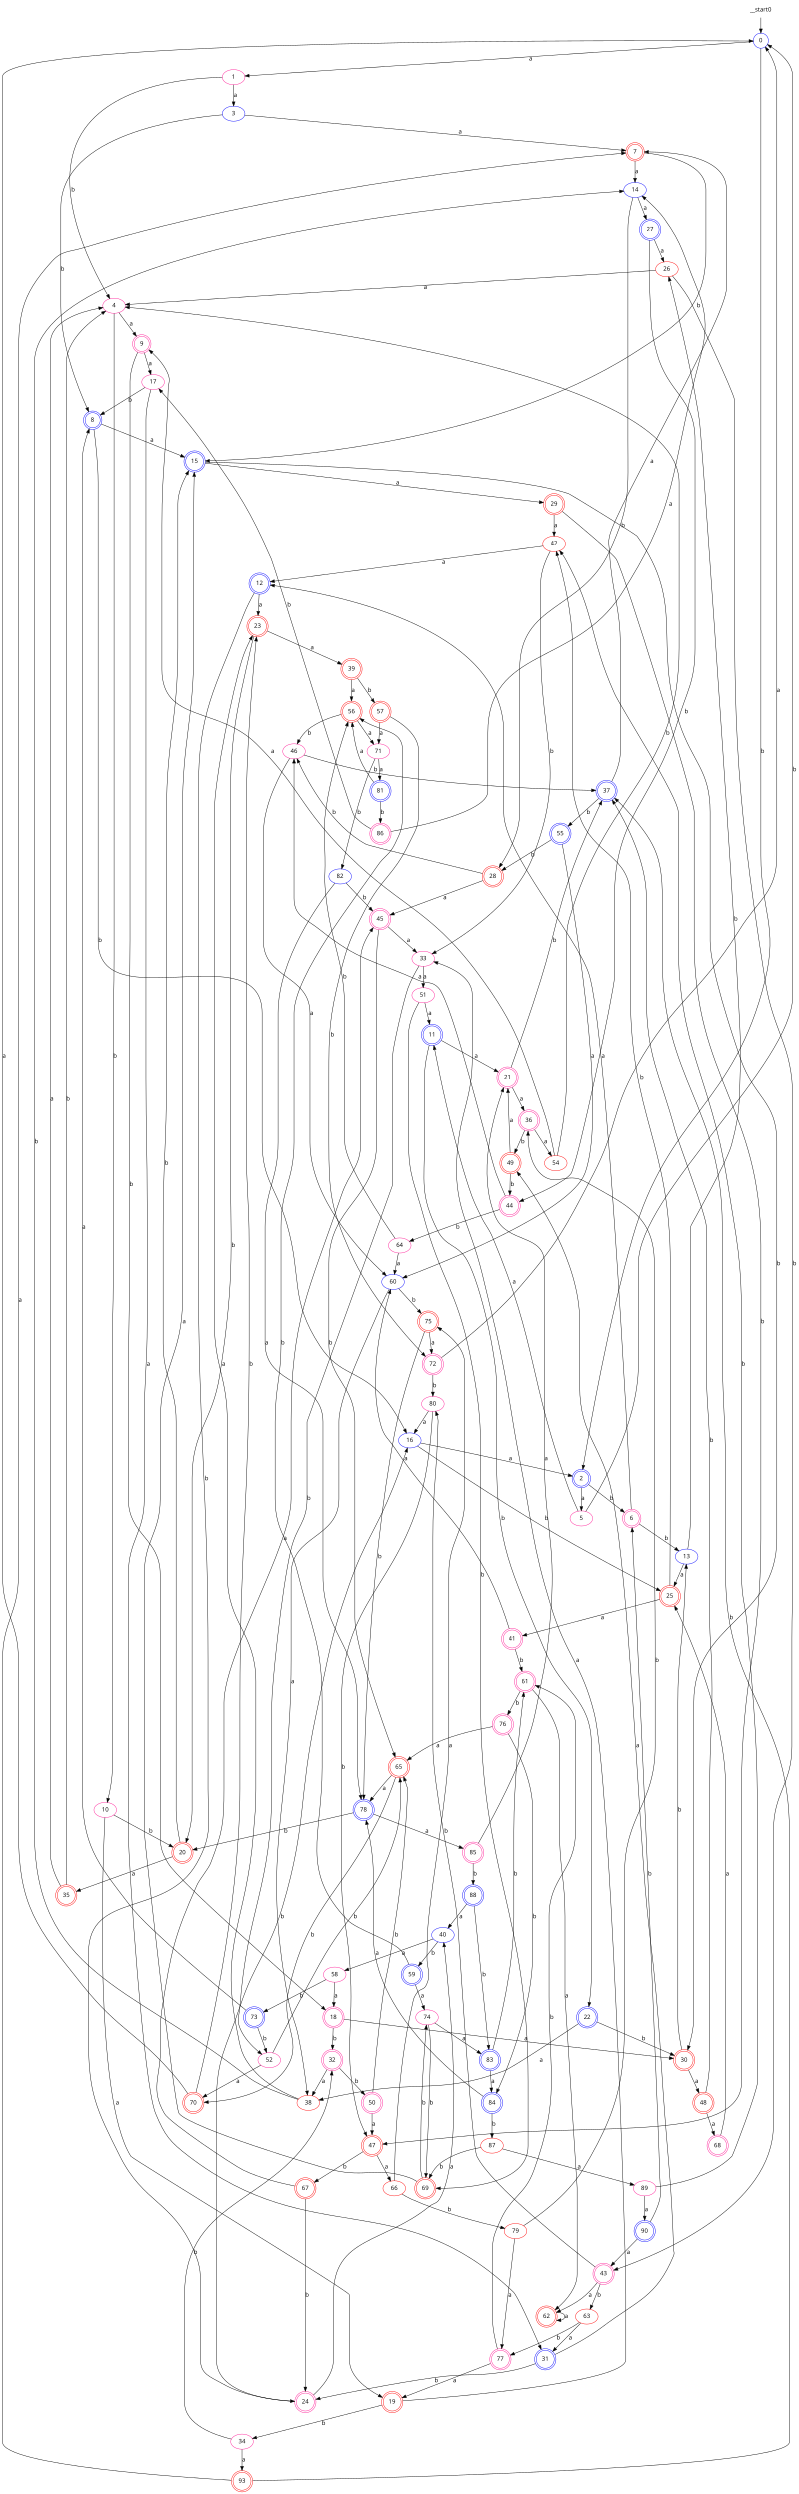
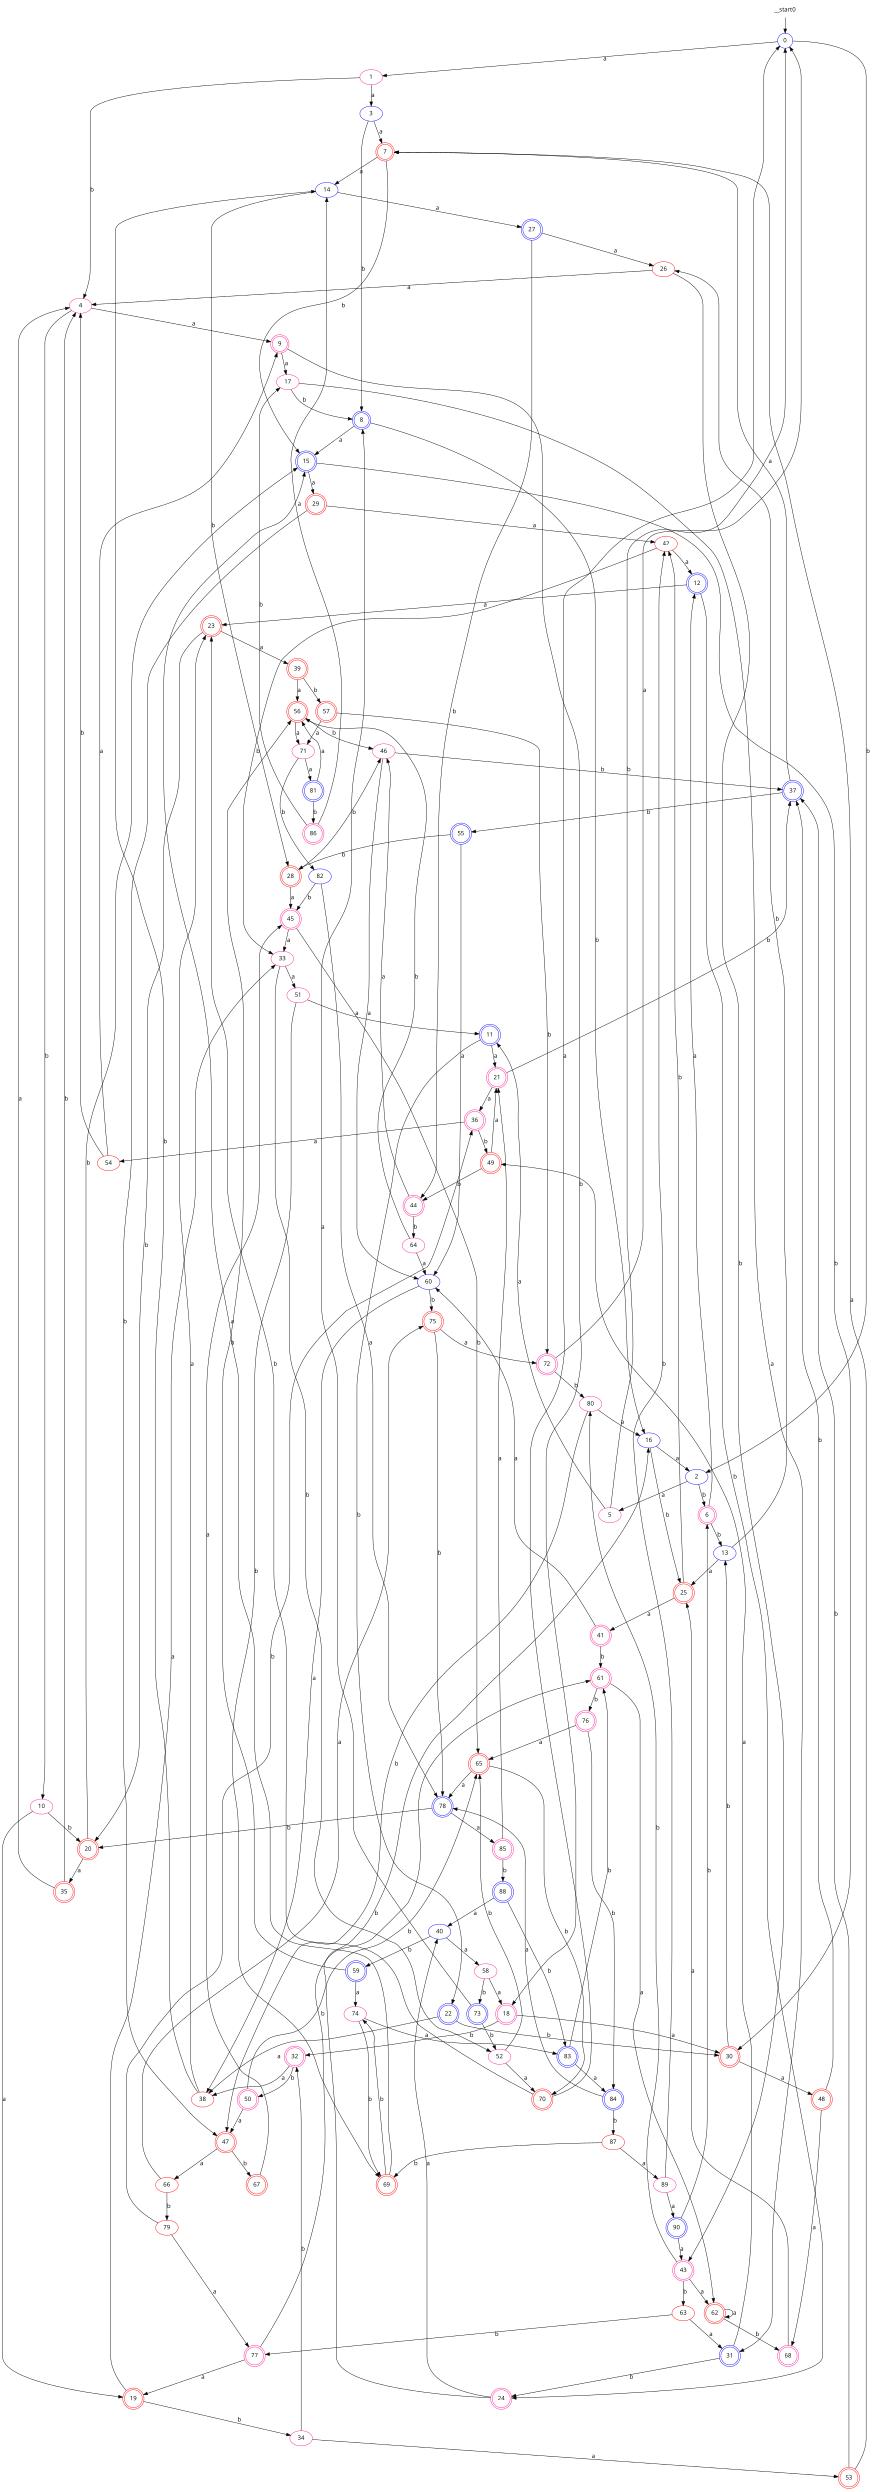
(581, 1479) -> (697, 1477)
(305, 2293) -> none
none -> (750, 2334)
(242, 2481) -> (849, 2478)
